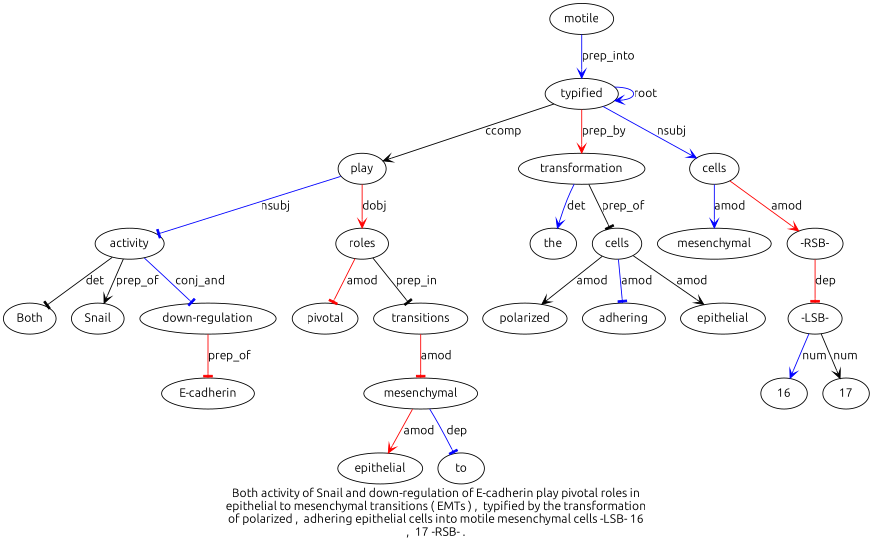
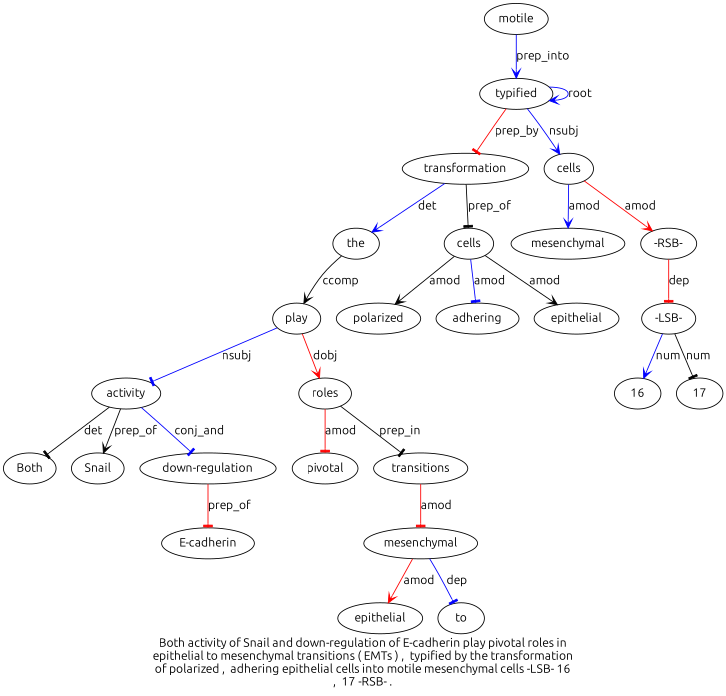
(582, 127) -> (492, 129)
(473, 131) -> (323, 274)
(829, 352) -> (683, 354)
